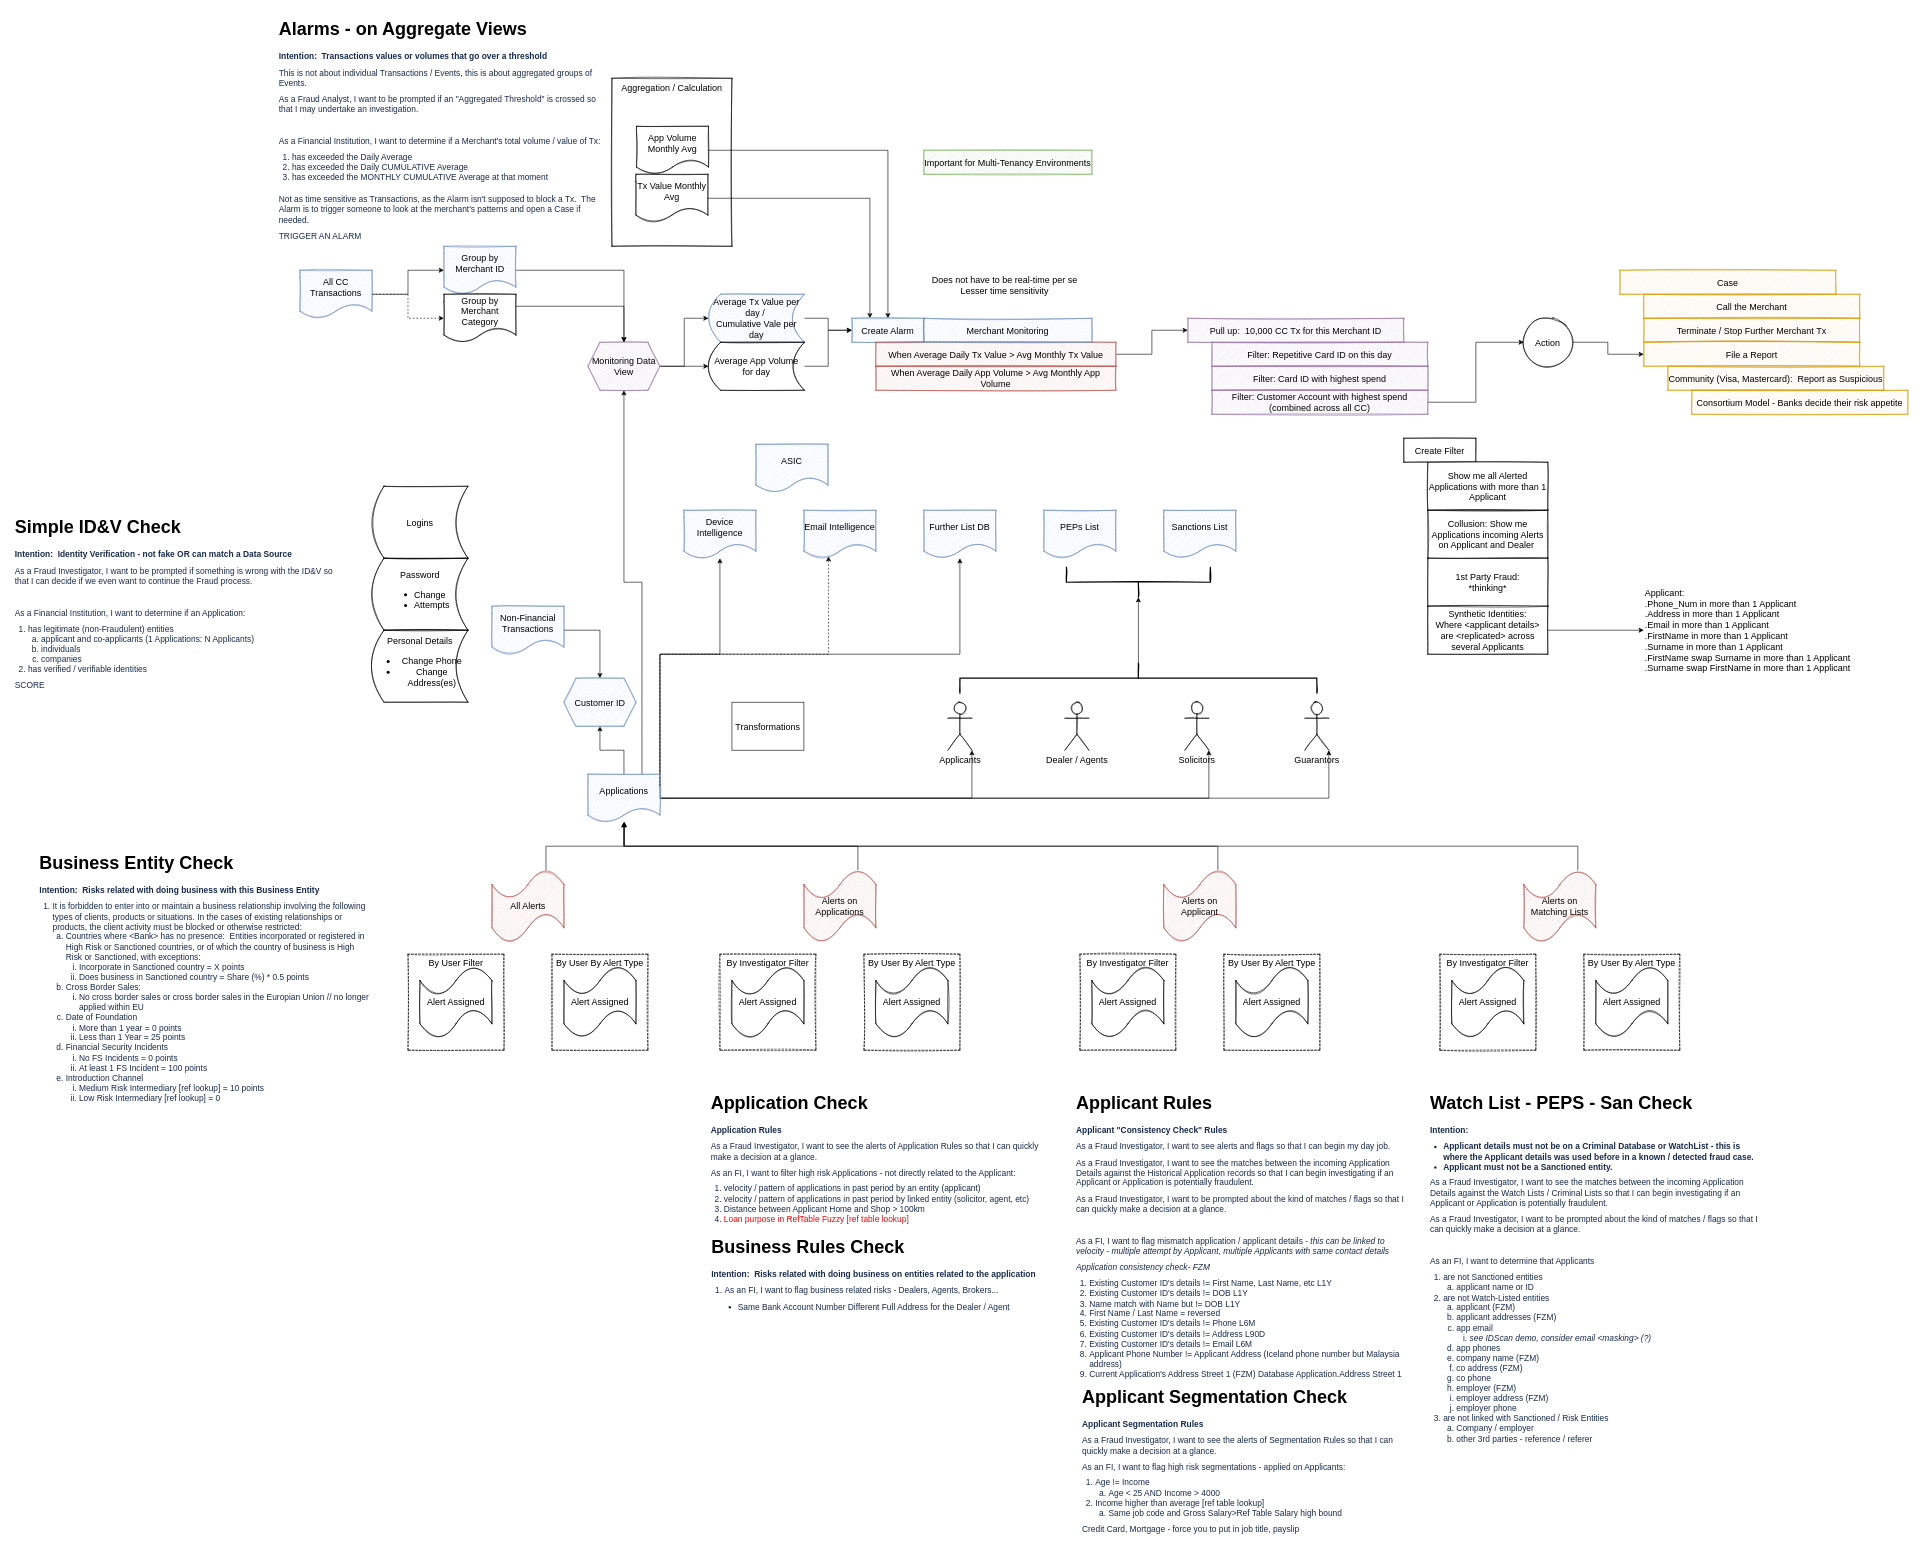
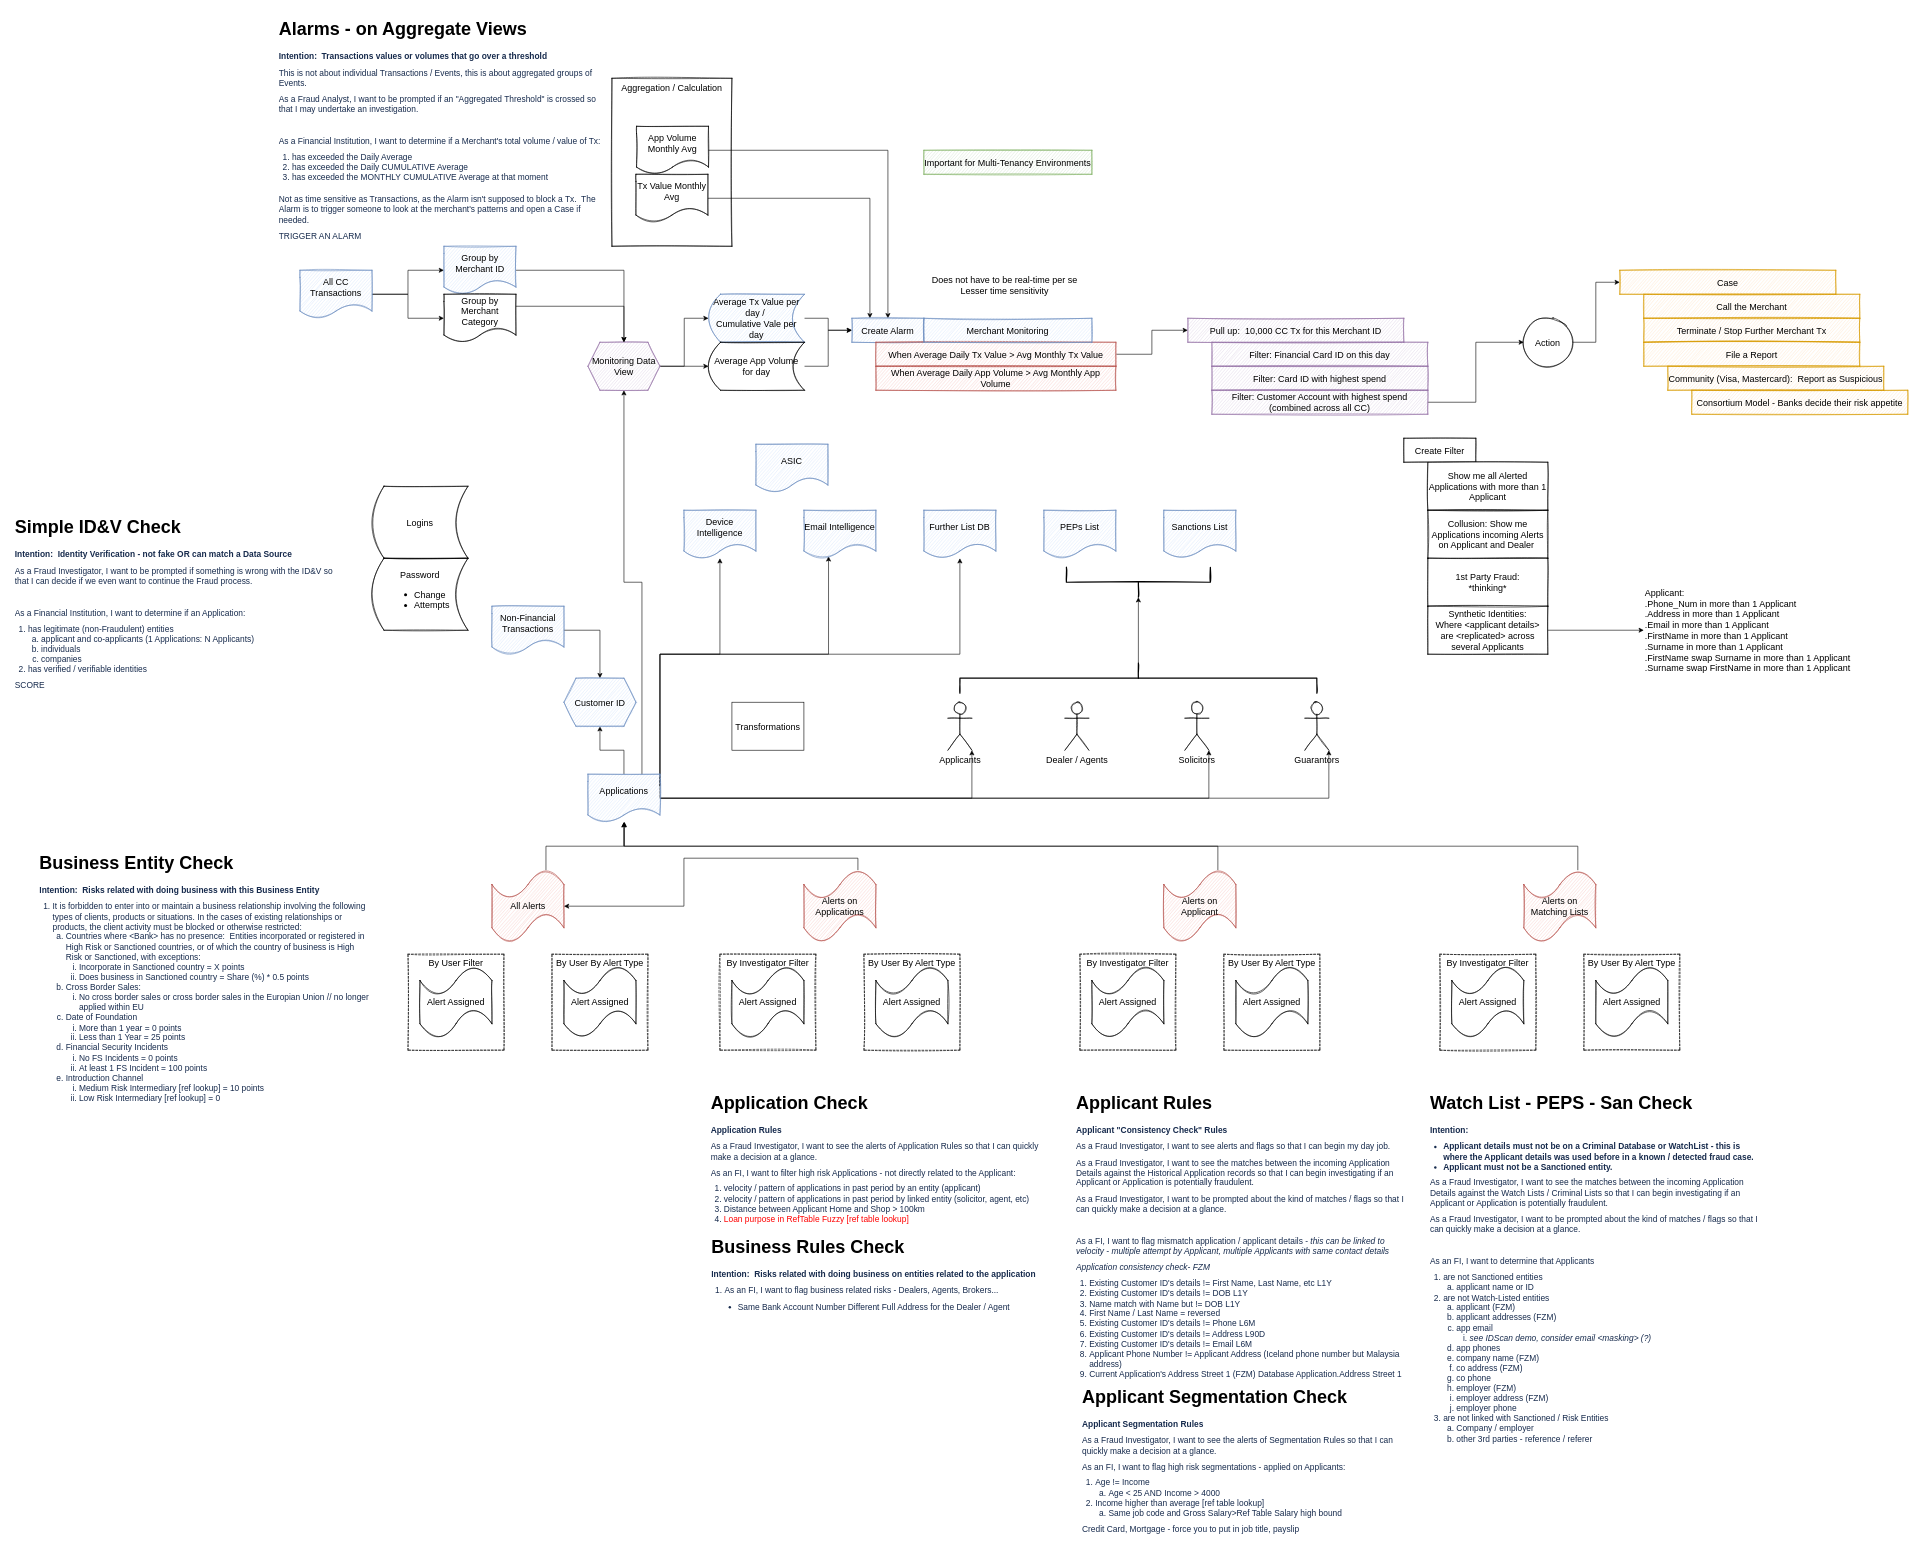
(412, 318) -> (412, 318)
(1607, 342) -> (1596, 282)
(1320, 354) -> (1320, 354)
(828, 606) -> (828, 606)
(420, 666) -> none
(858, 854) -> (684, 858)
